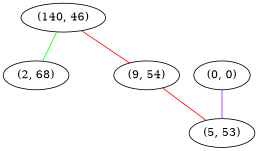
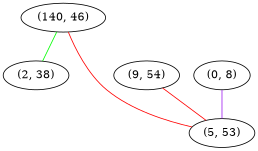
(106, 47) -> (116, 97)
(36, 75) -> (36, 75)
(222, 75) -> (222, 75)
